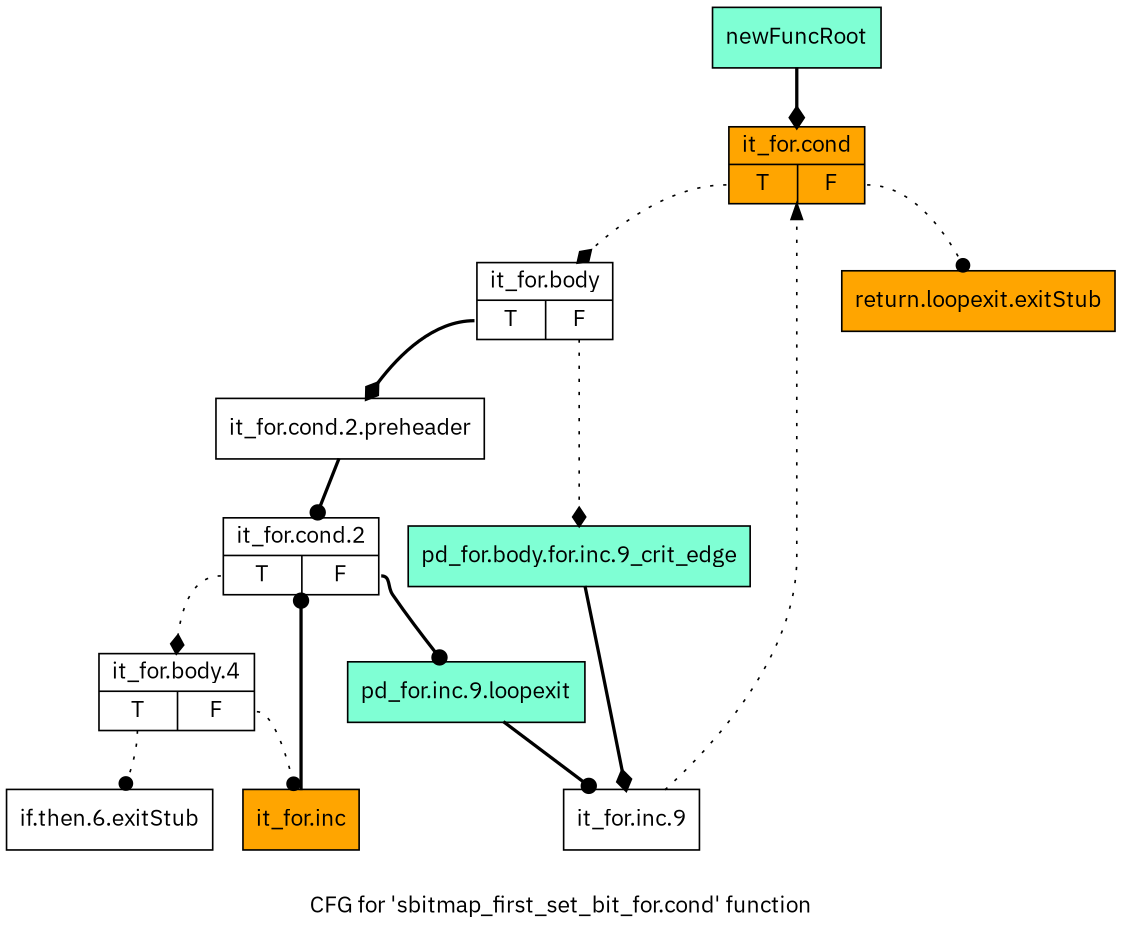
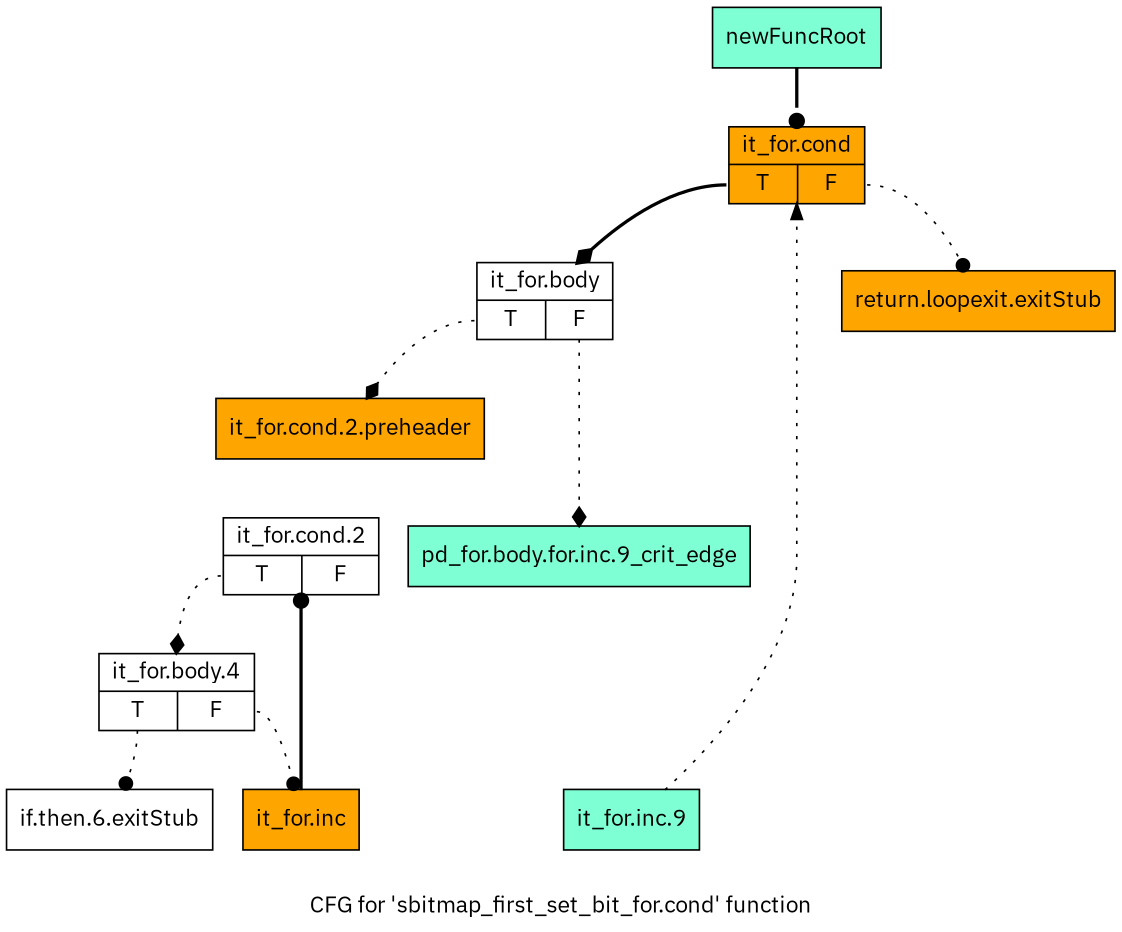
(797, 88) -> (797, 88)
(654, 205) -> (654, 205)
(419, 341) -> (419, 341)
(350, 429) -> (350, 429)
(330, 482) -> none
(604, 678) -> none
(466, 692) -> none
(632, 820) -> (632, 820)
